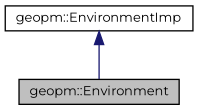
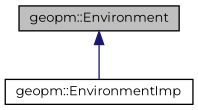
(99, 62) -> (99, 62)
